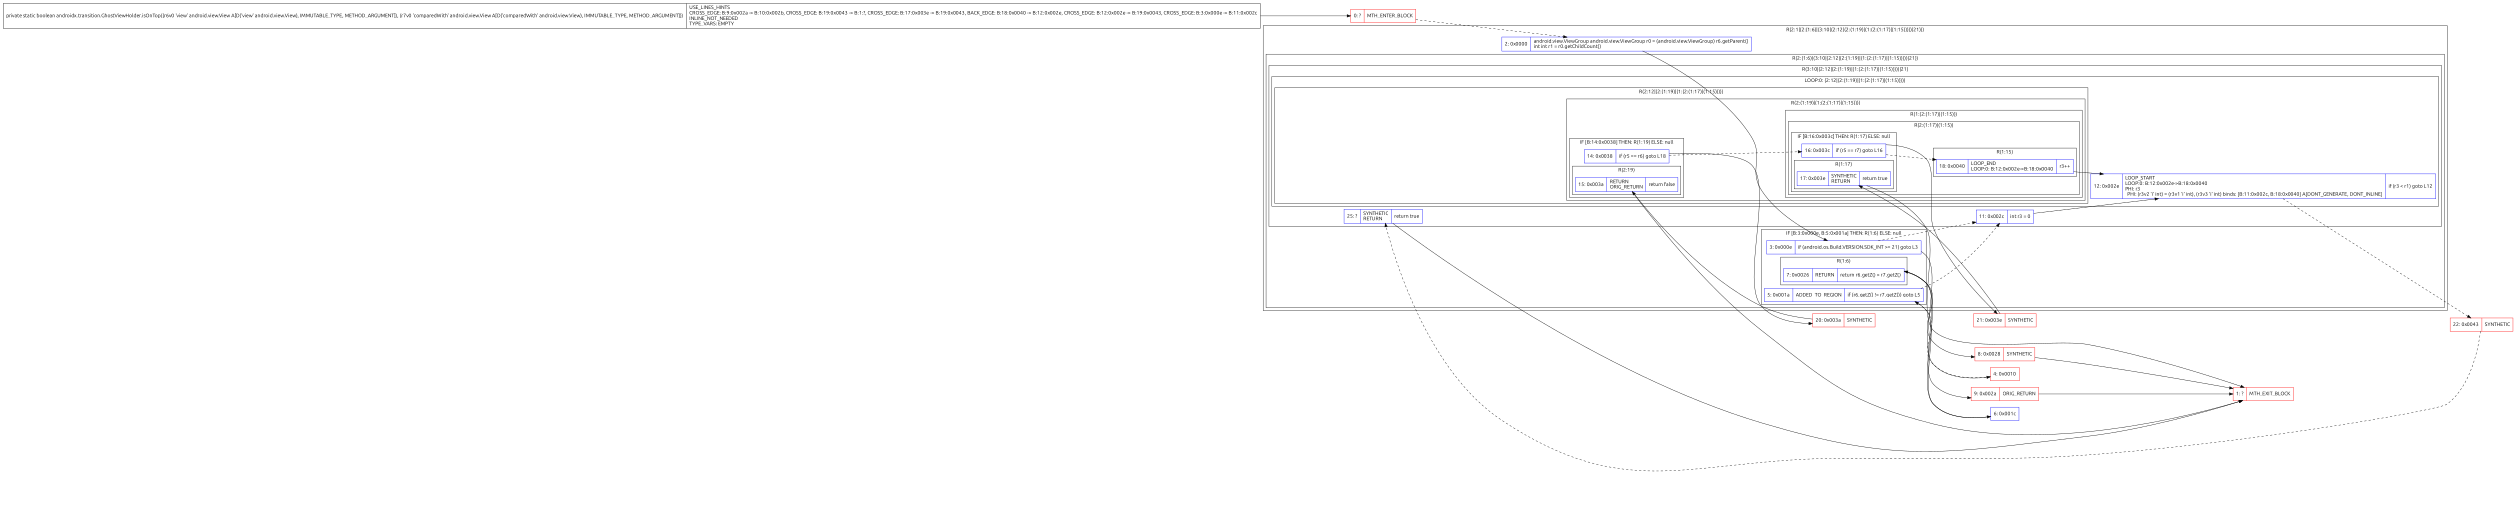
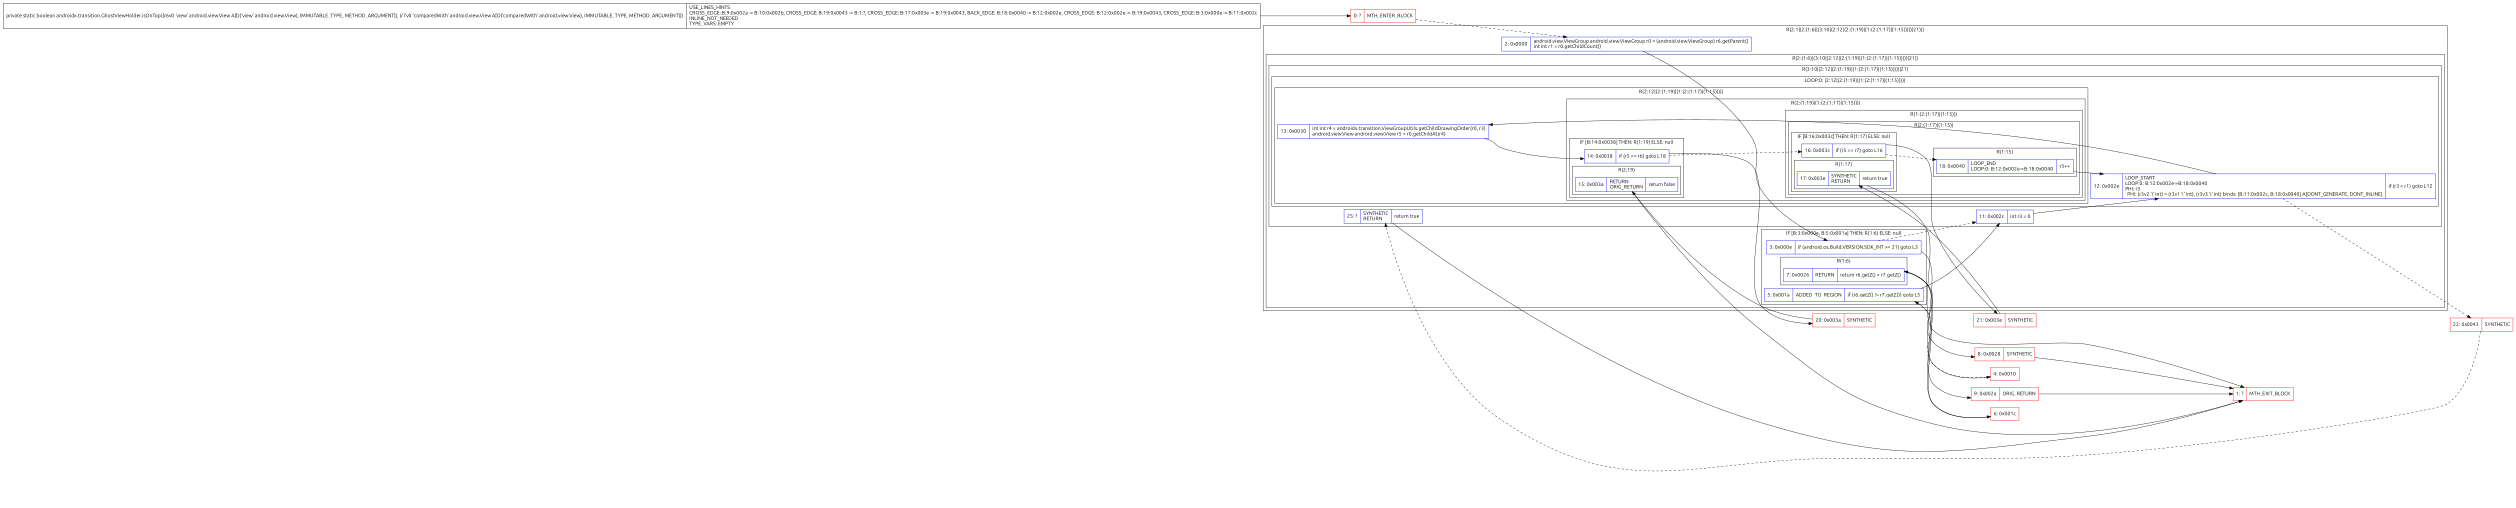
none -> (1383, 131)
(1965, 260) -> (1965, 260)
(2005, 414) -> (2005, 414)
